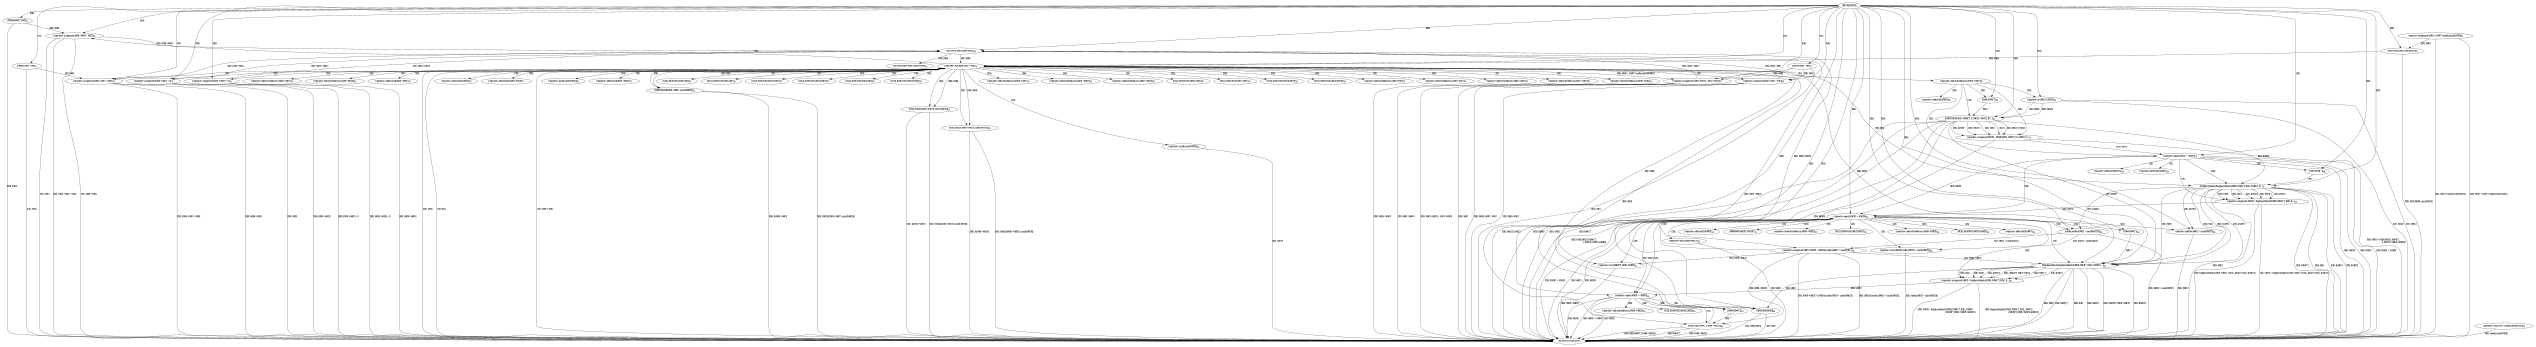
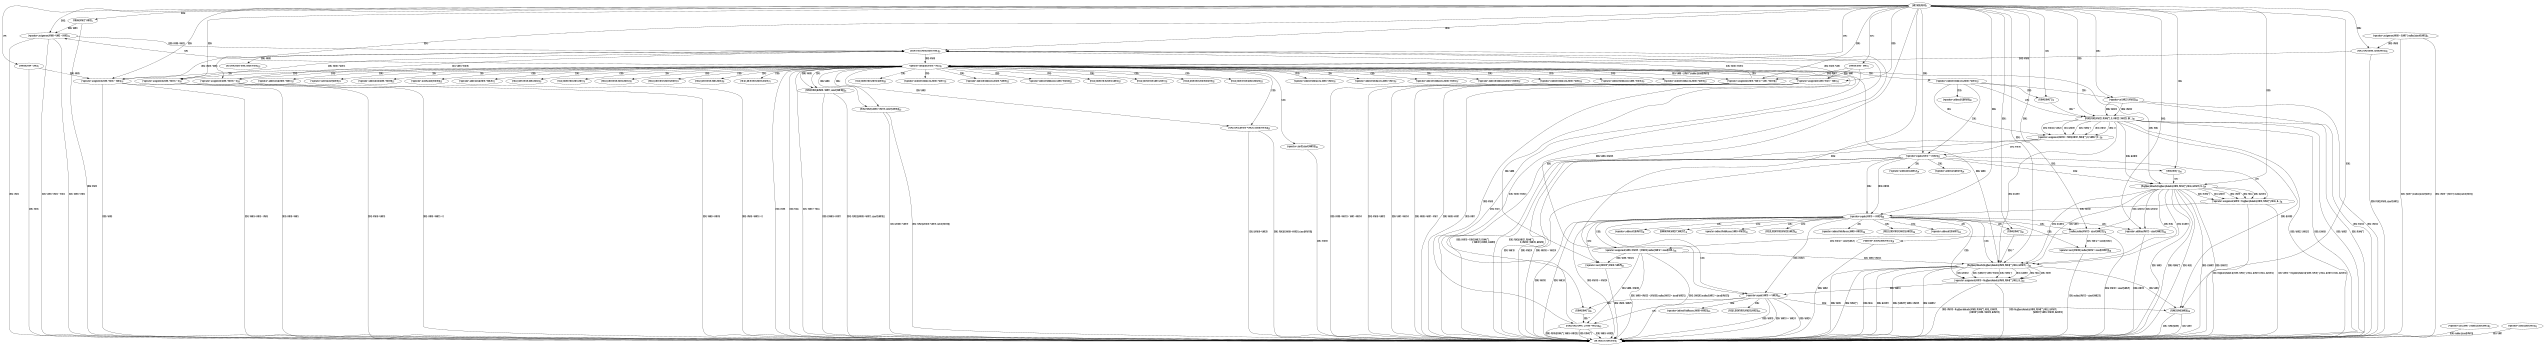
(355, 81) -> (1706, 81)
none -> (756, 81)
none -> (2522, 326)
